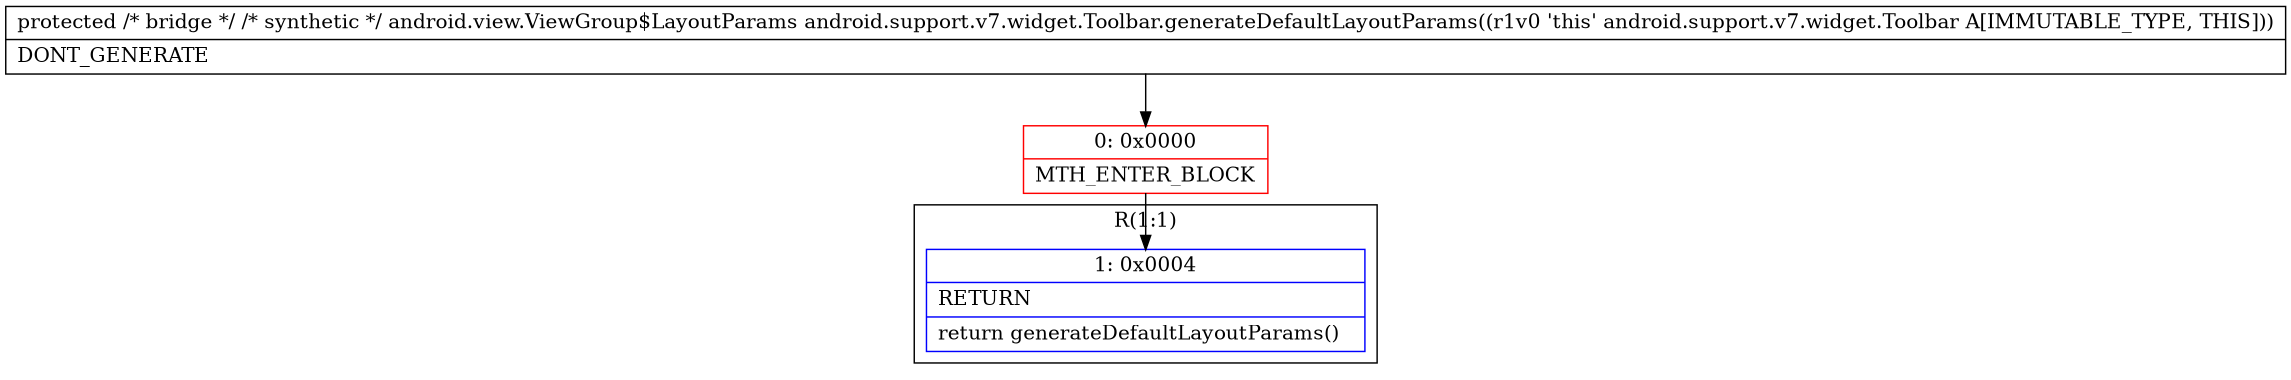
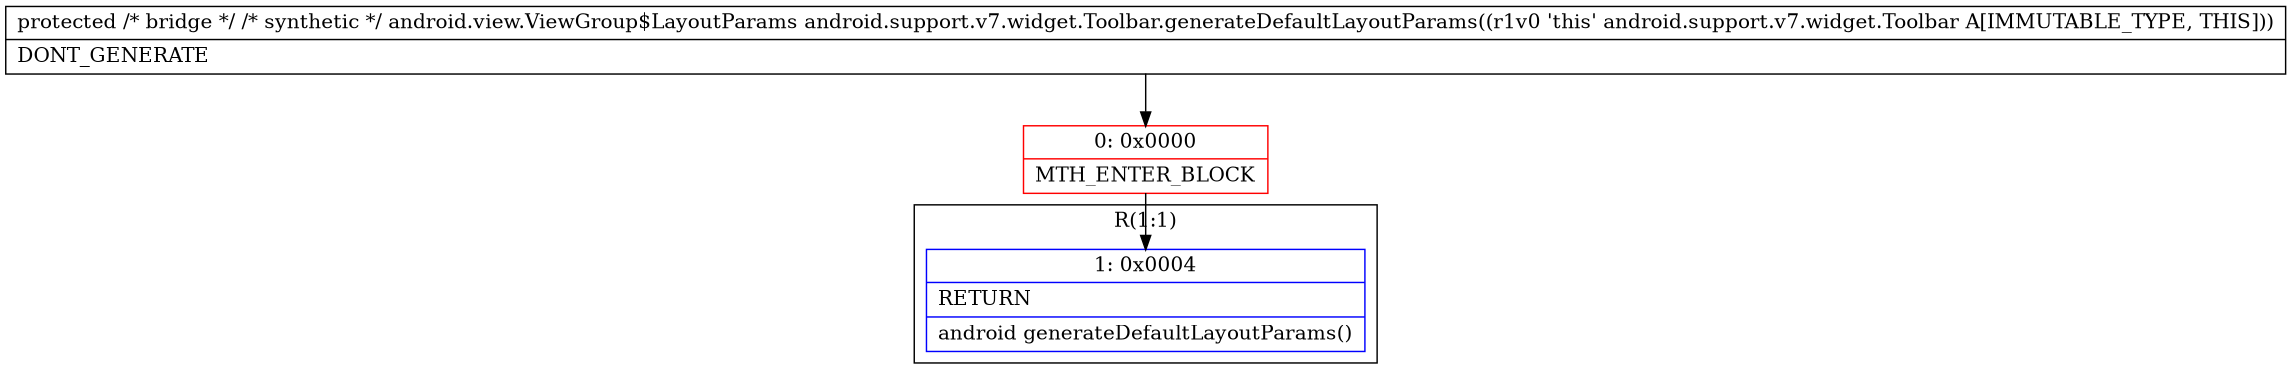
(1139, 334) -> (1146, 334)
